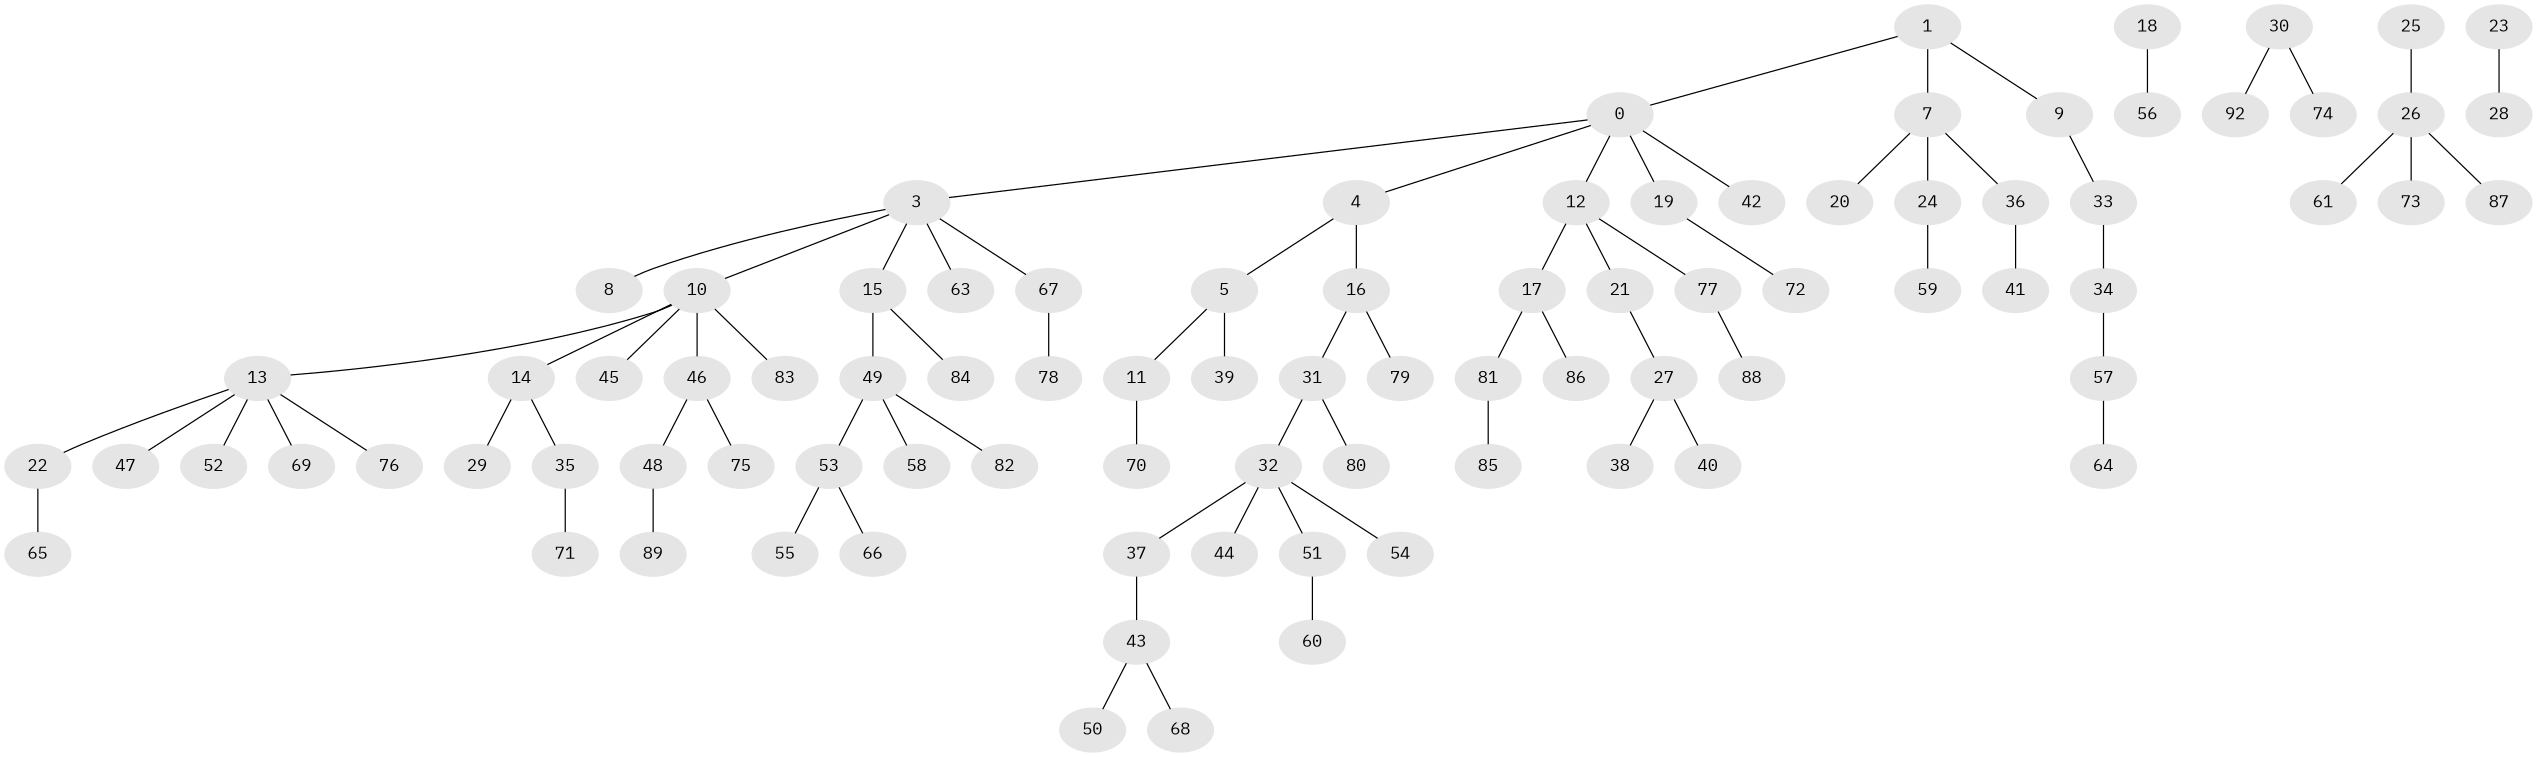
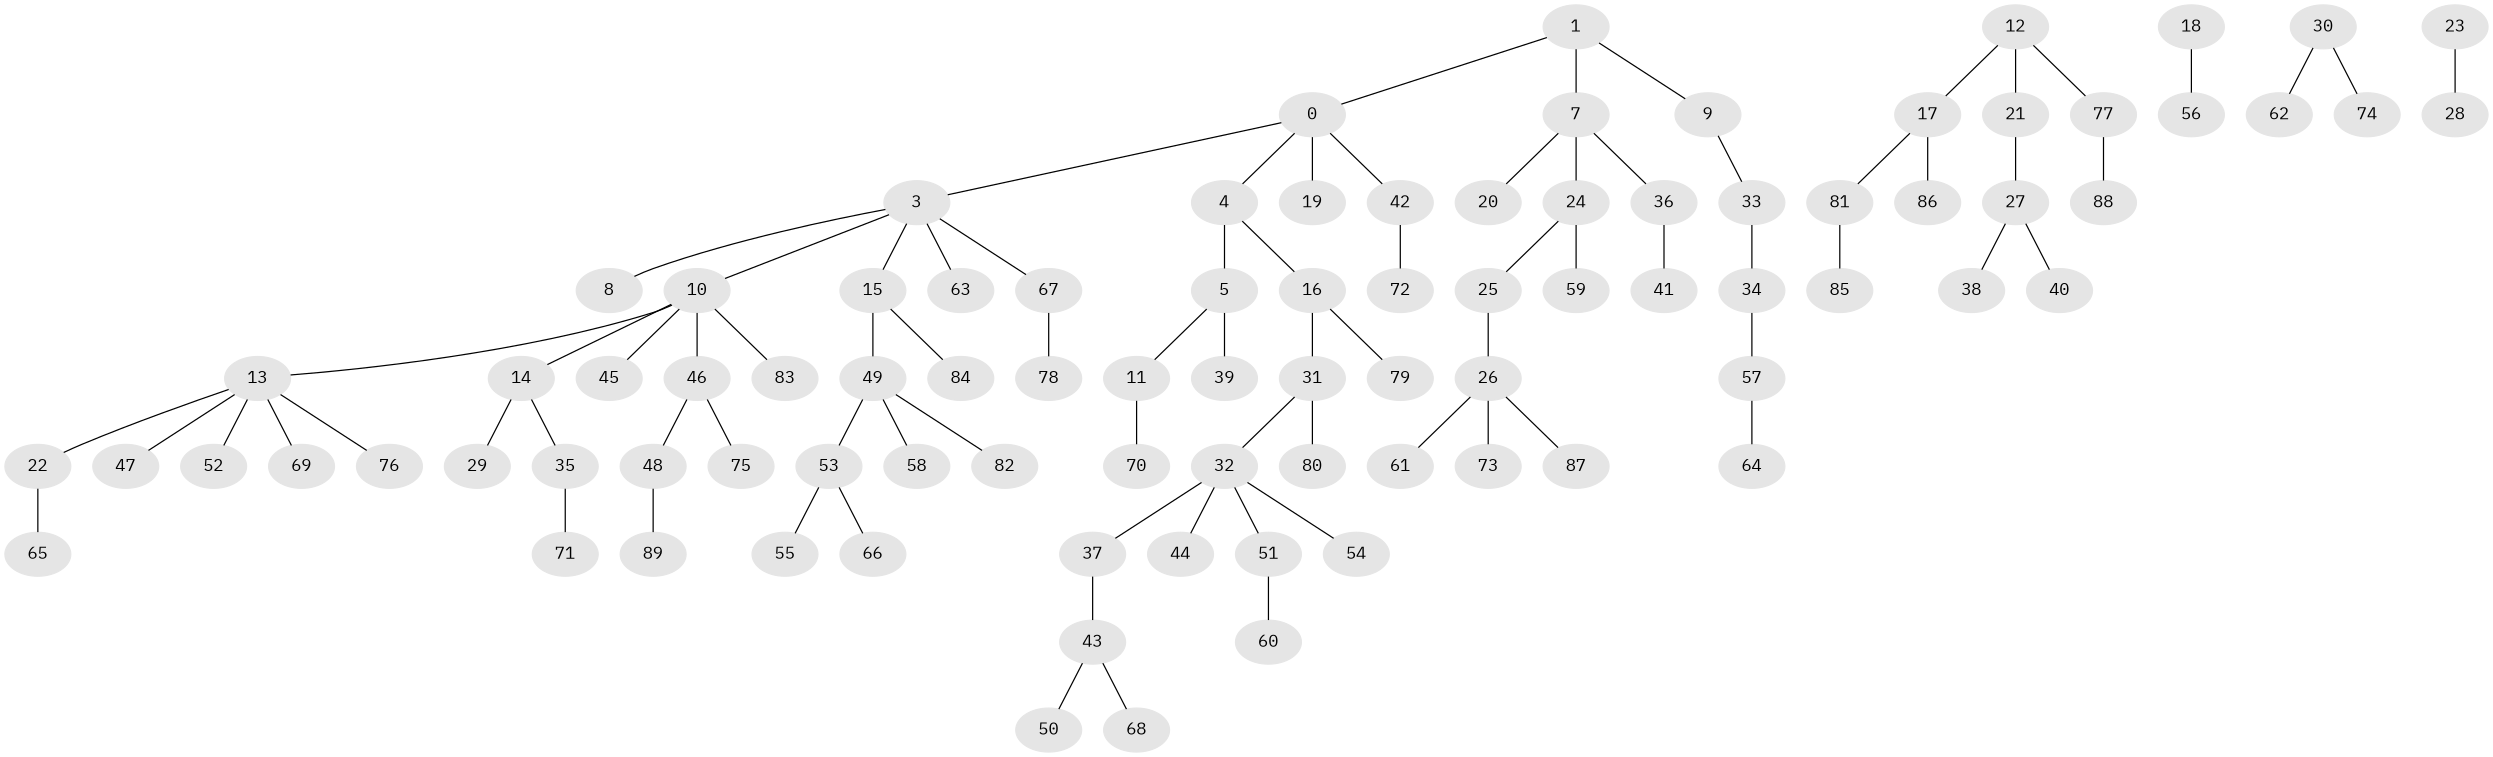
(2235, 115) -> (2279, 115)
(1598, 159) -> none
none -> (1532, 246)
(1730, 247) -> (1400, 247)
